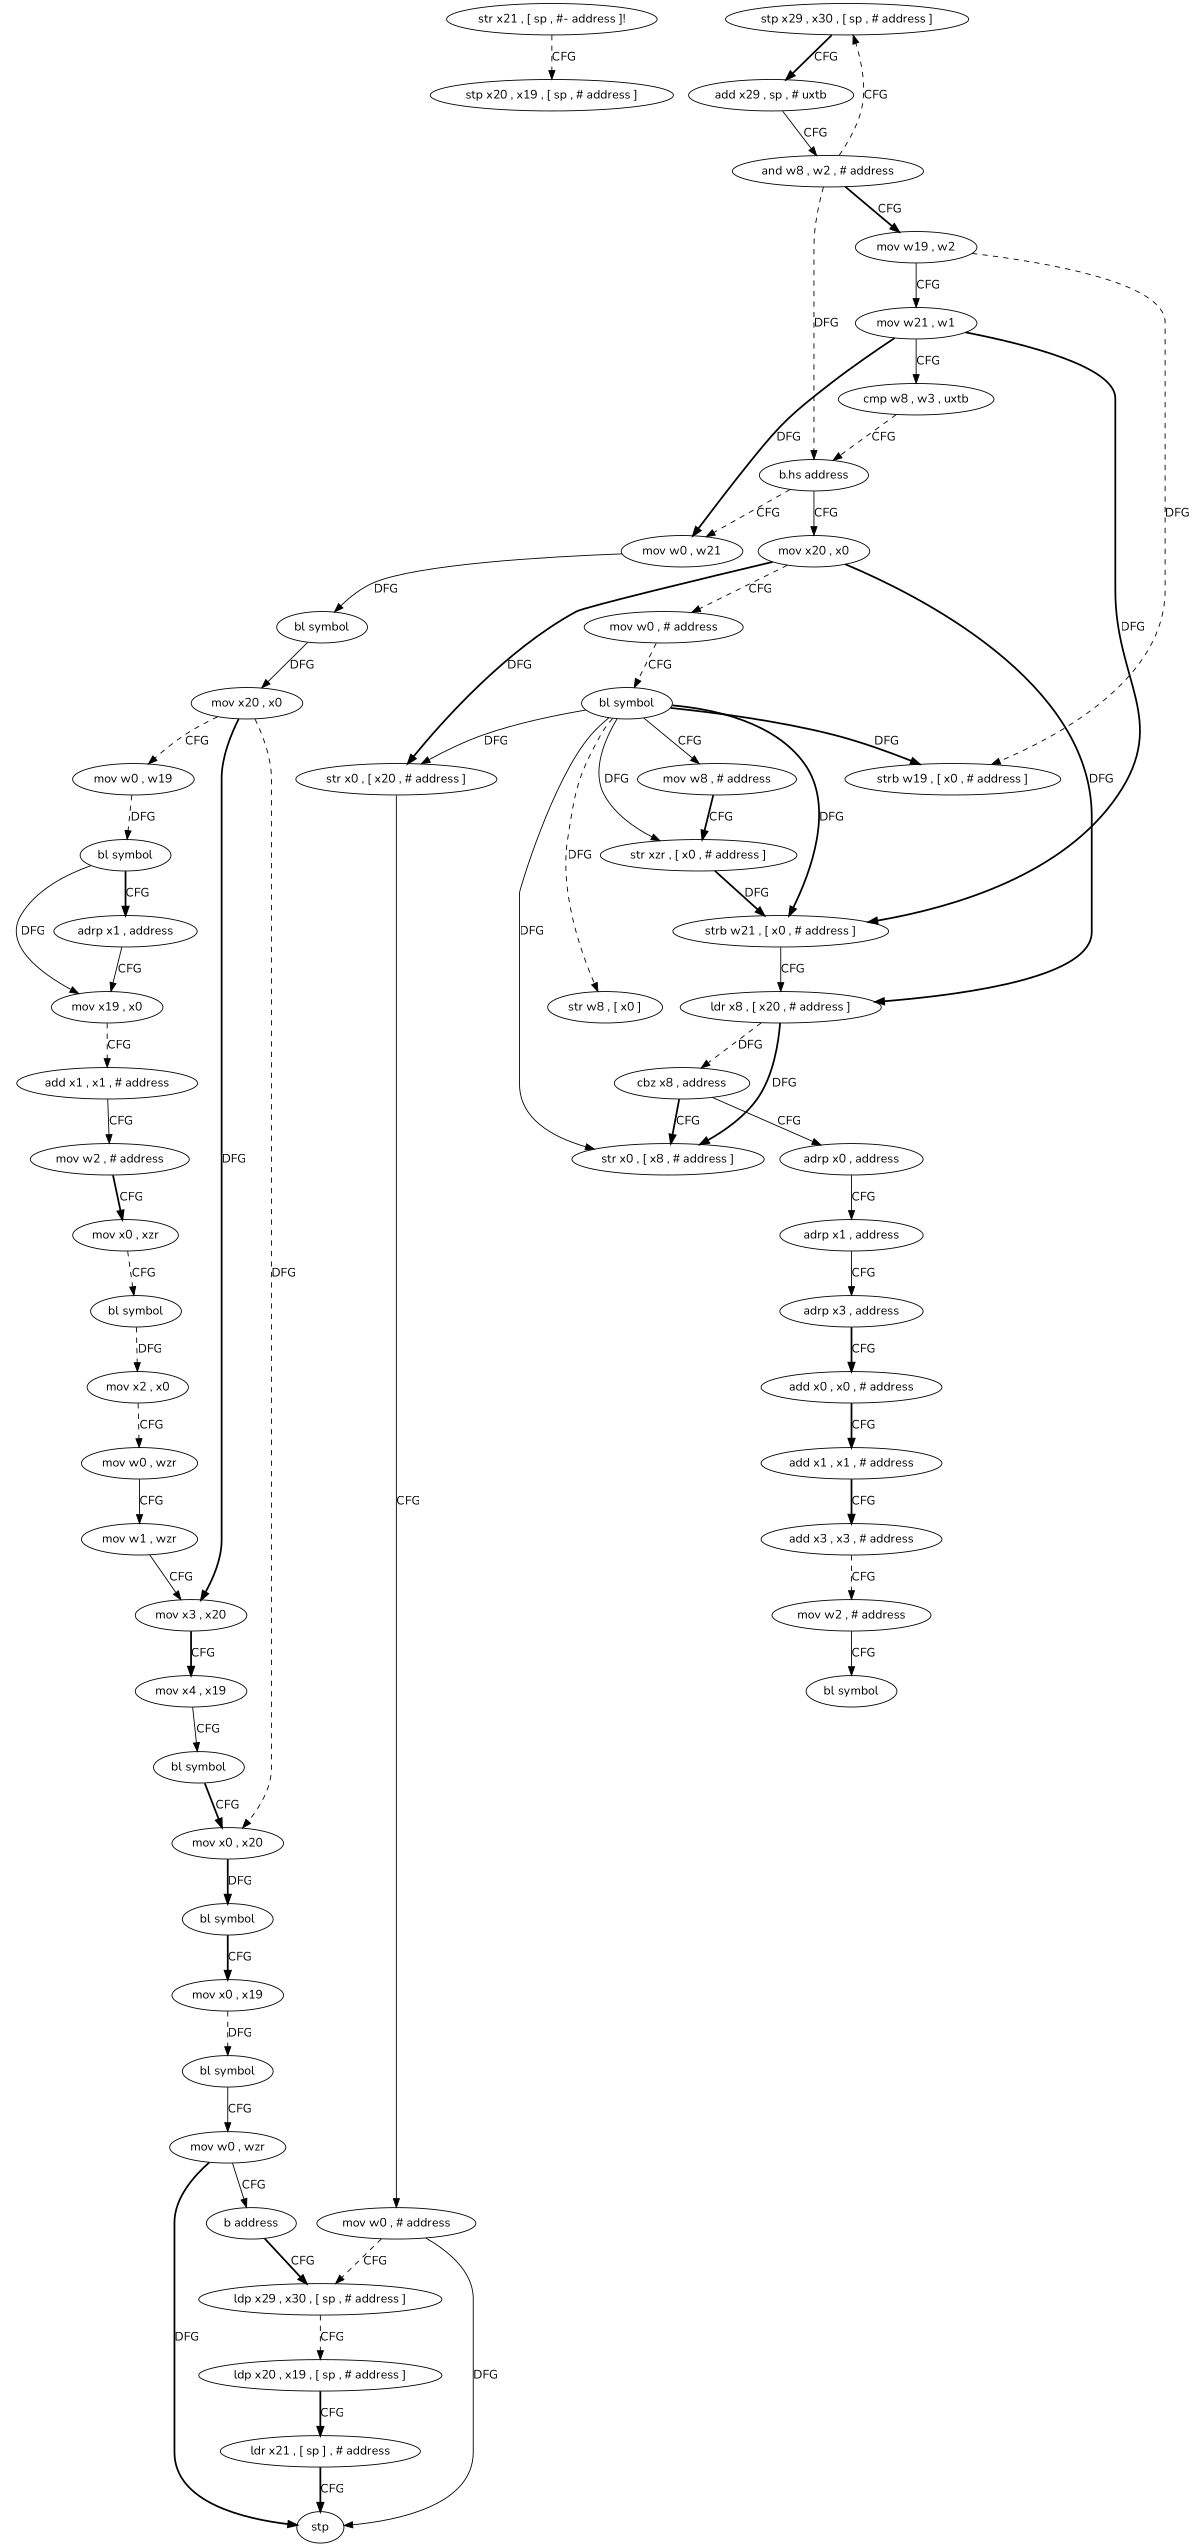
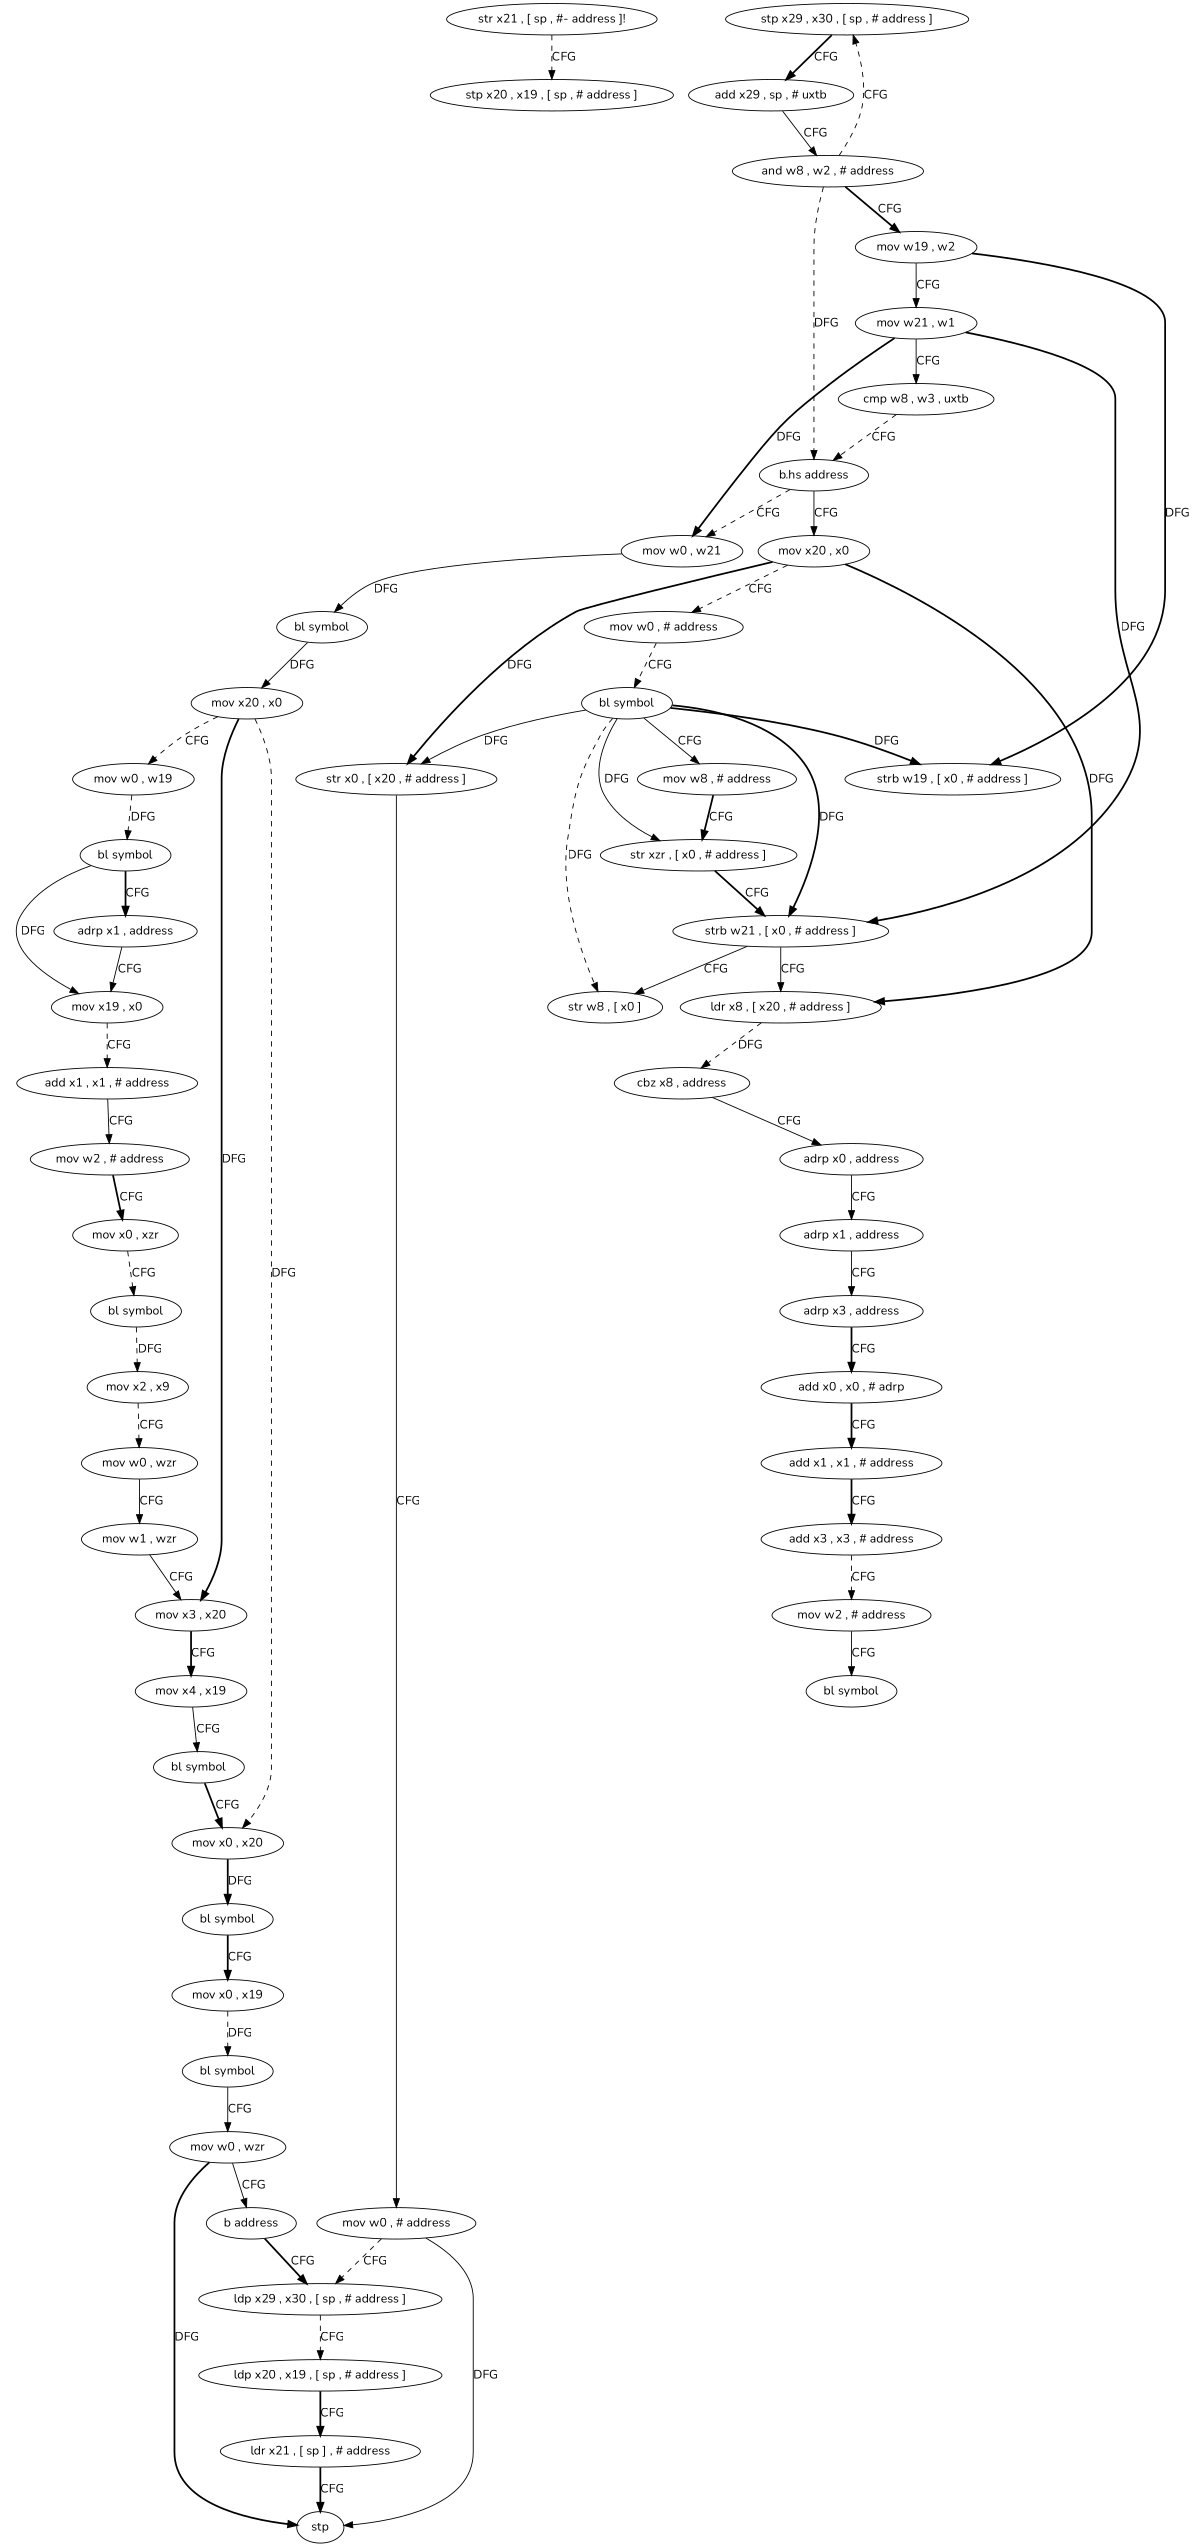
(1165, 475) -> (1165, 475)
(757, 893) -> (757, 893)
none -> (695, 968)
(668, 1159) -> none
(138, 1387) -> (138, 1387)
(852, 1387) -> (852, 1387)
